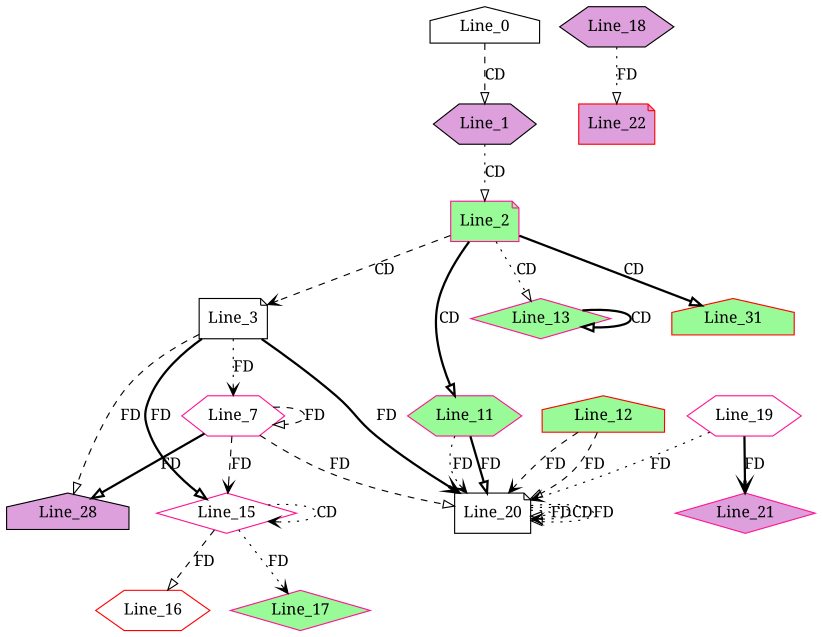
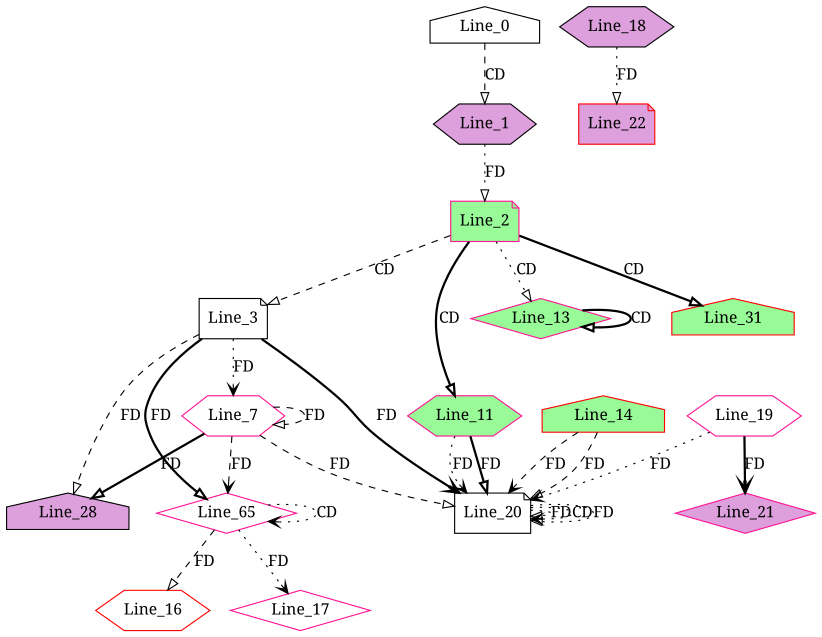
(495, 173) -> (495, 173)
(364, 268) -> (364, 268)
(603, 416) -> (603, 416)
(227, 513) -> (227, 513)
(300, 610) -> (300, 610)
